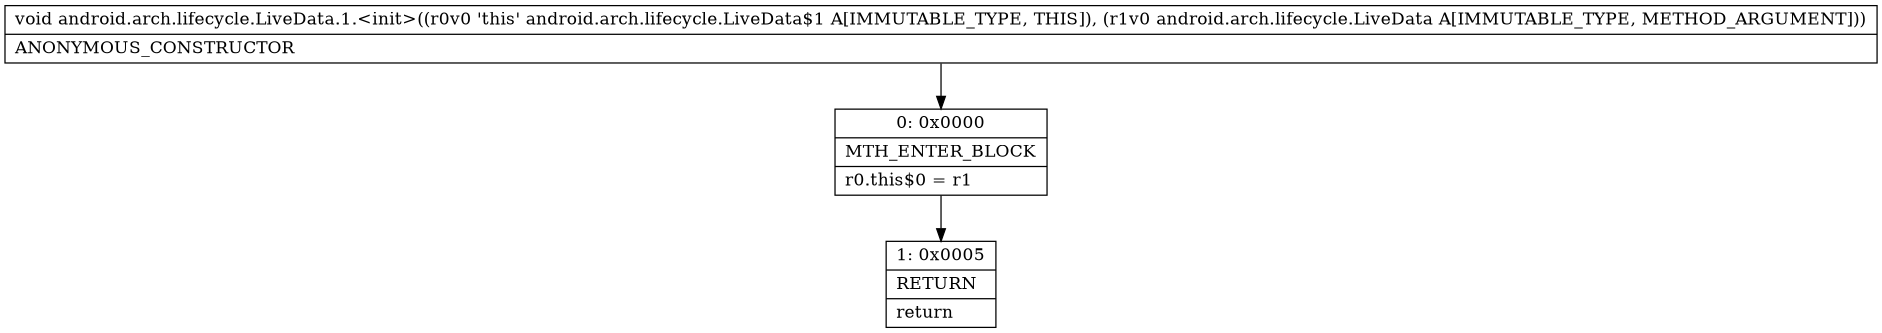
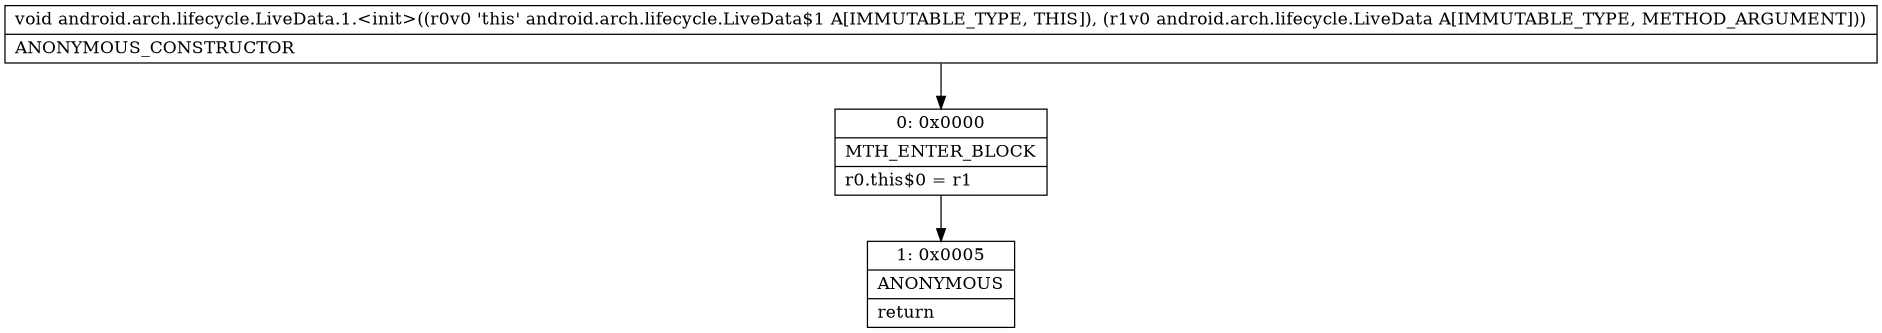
(937, 284) -> (941, 284)
